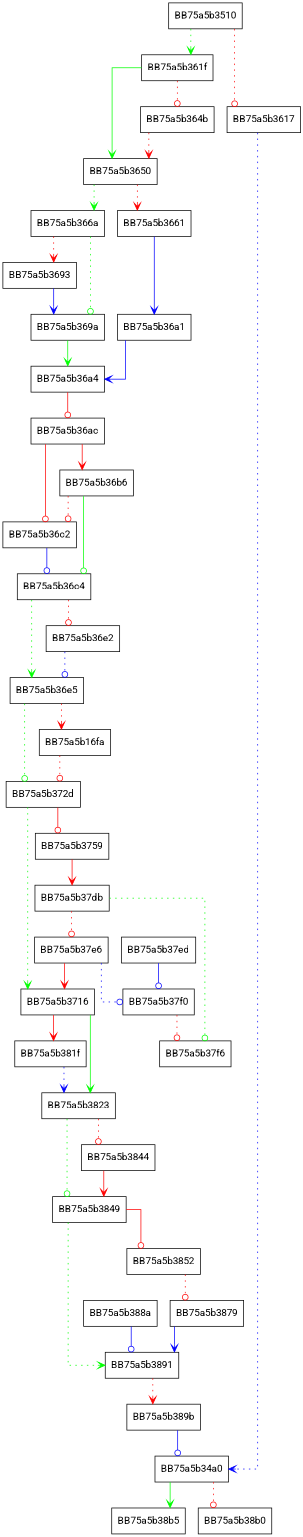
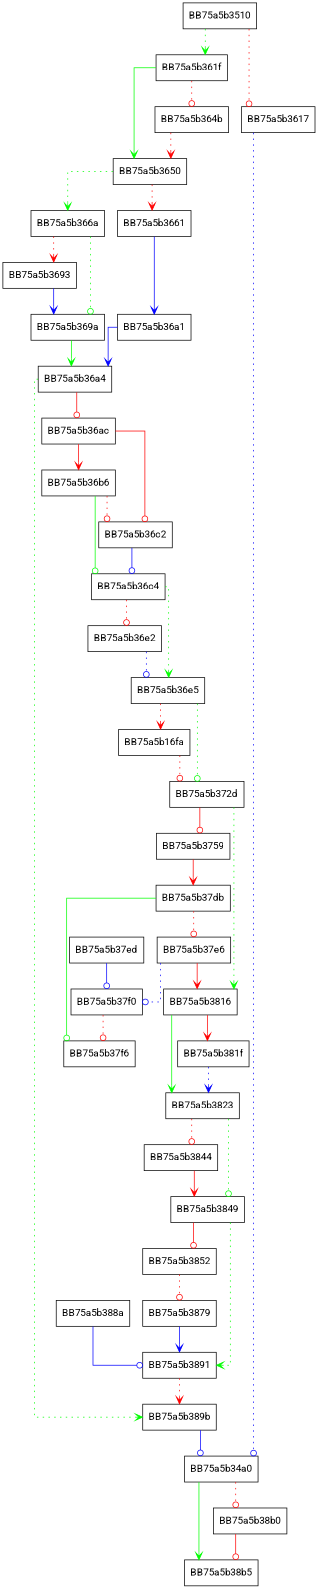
(258, 812) -> (254, 792)
(205, 919) -> (67, 922)
none -> (35, 947)
(58, 1002) -> (200, 1002)
none -> (236, 1544)
